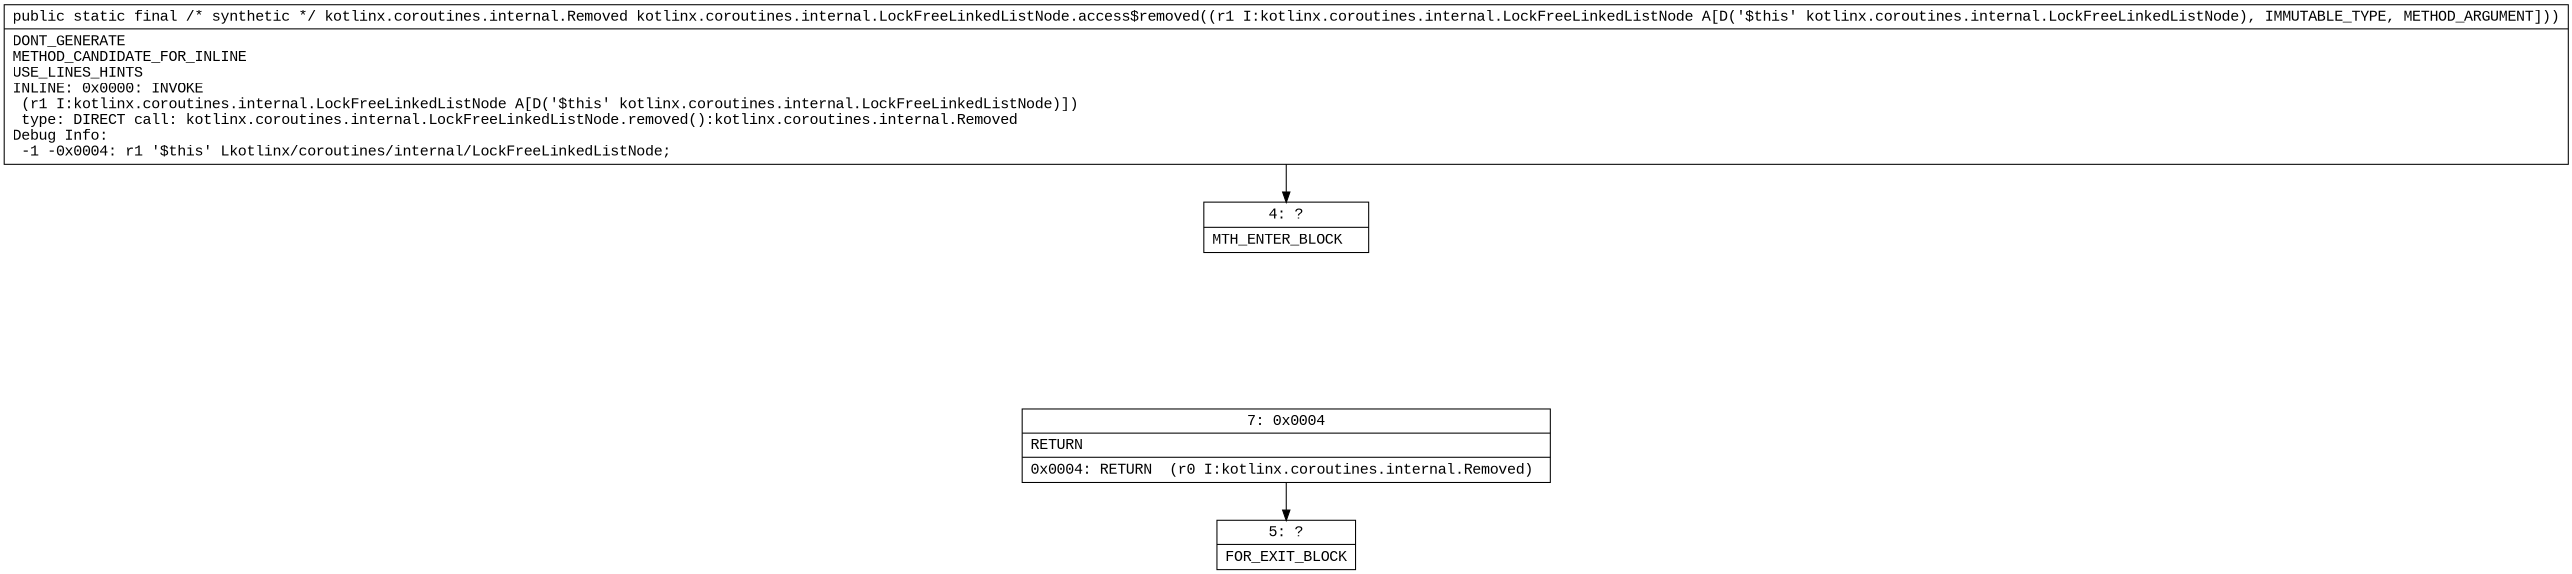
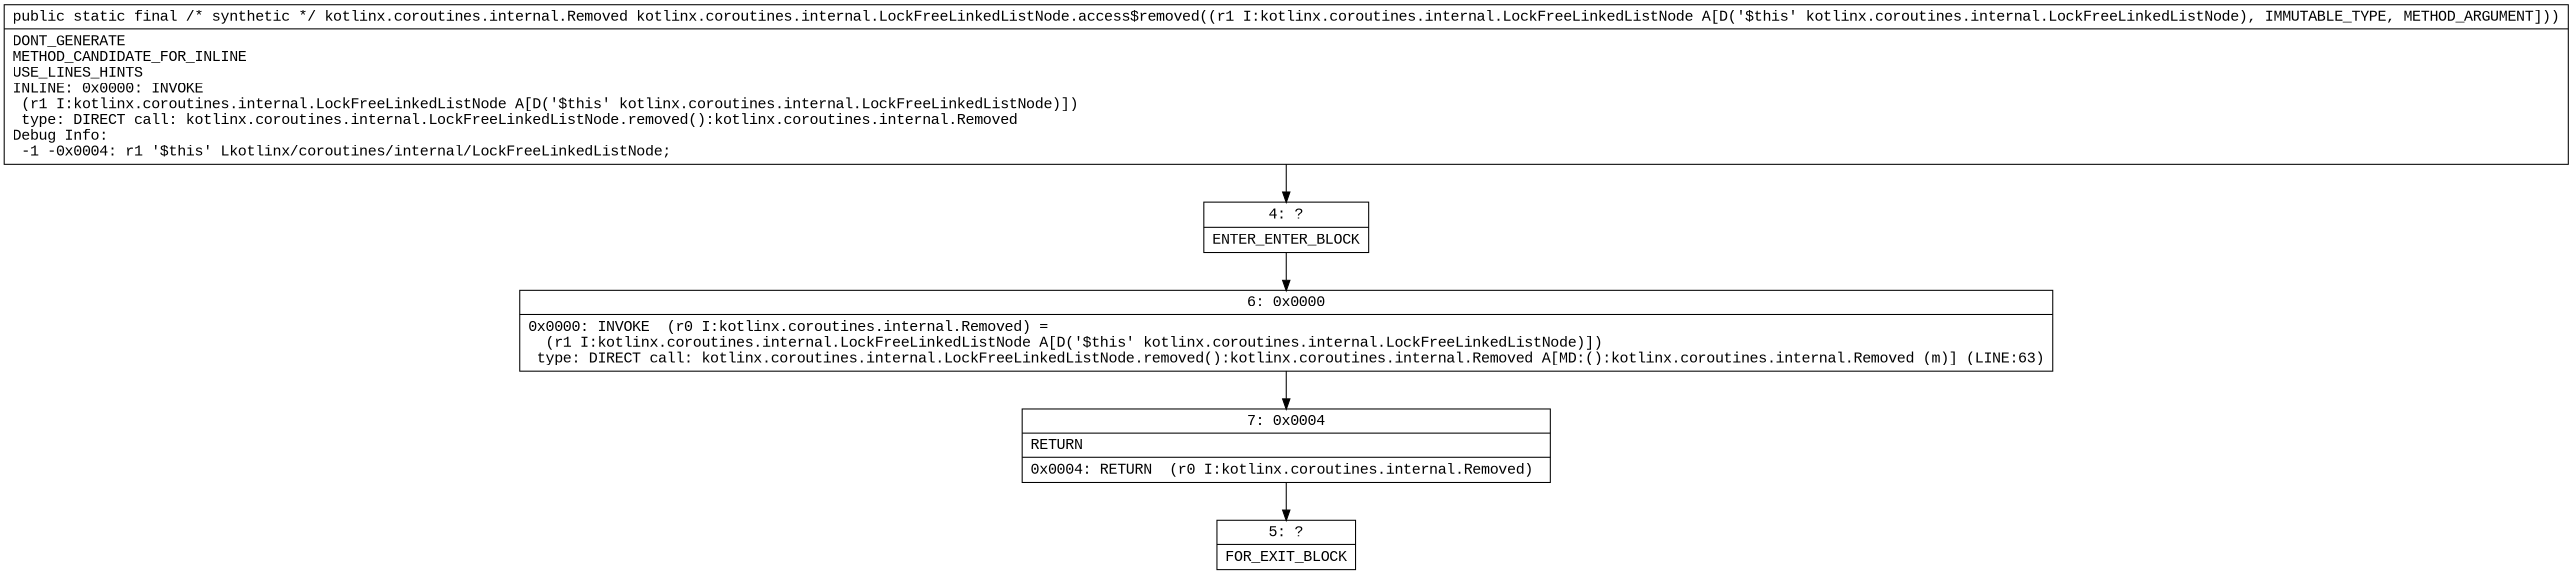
(1277, 239) -> (1286, 239)
none -> (1286, 331)
